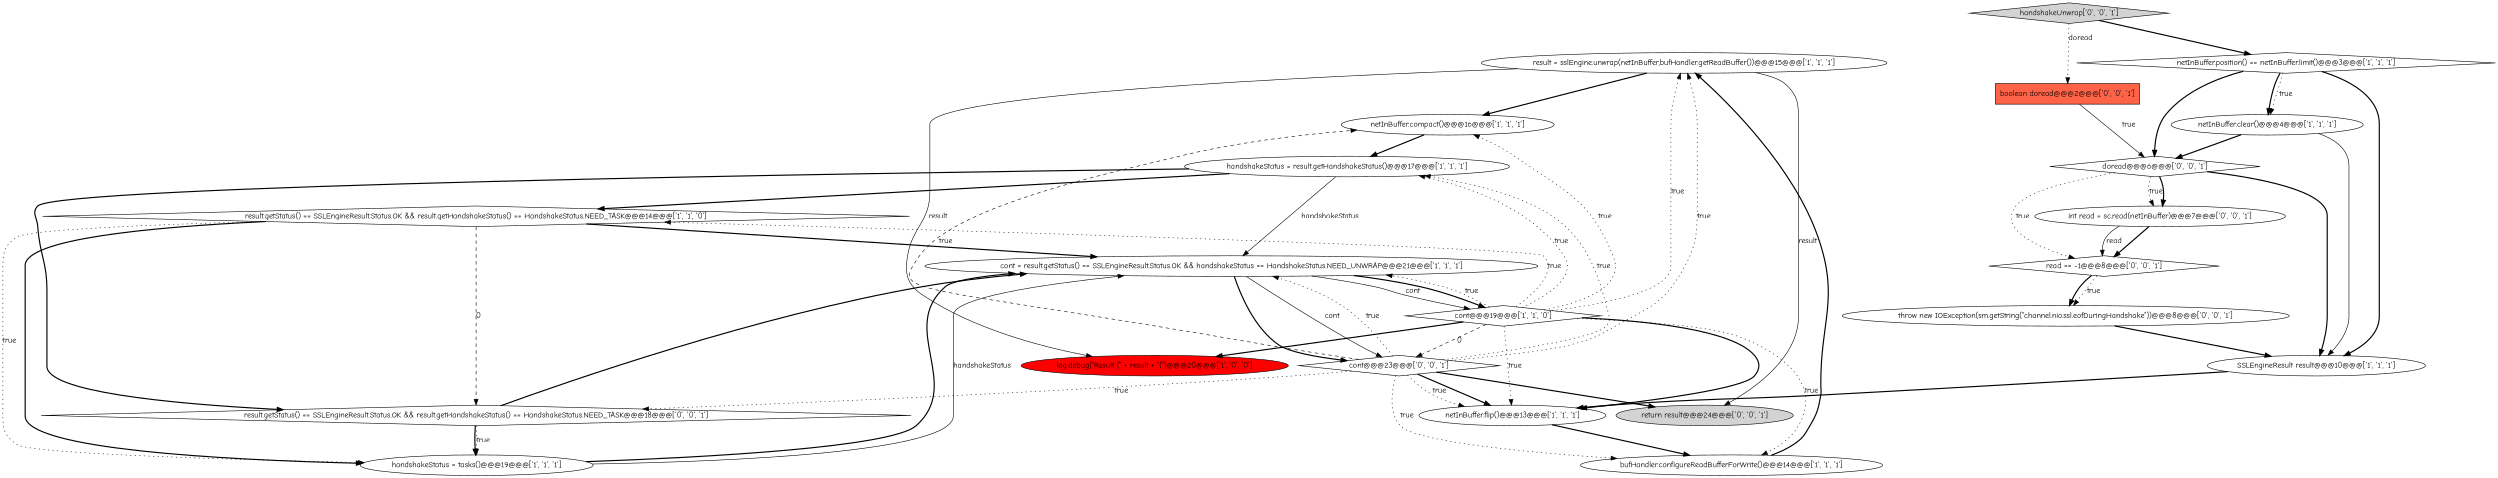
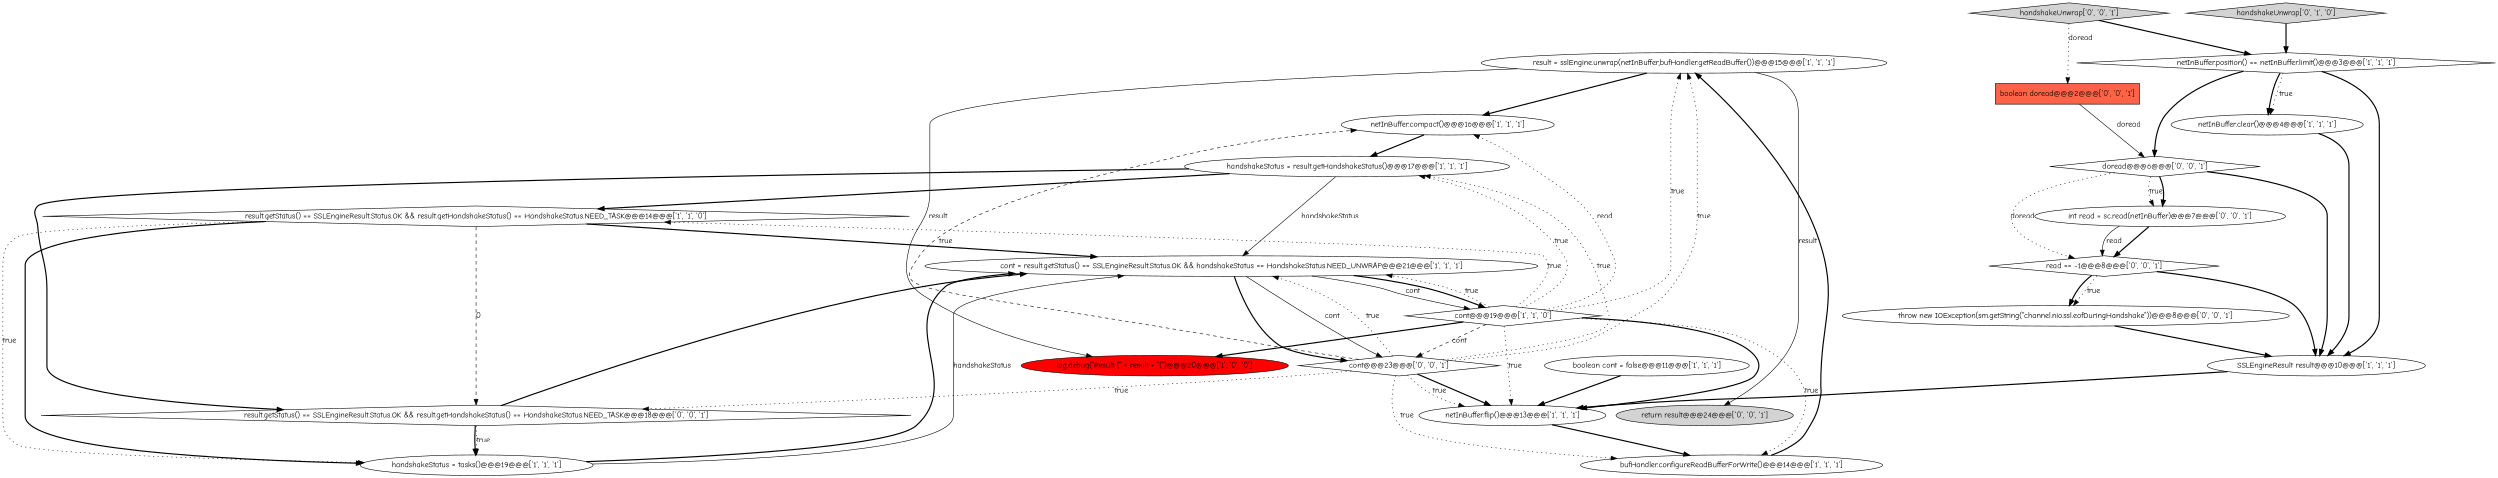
none -> (2286, 13)
(2129, 125) -> (2129, 125)
(2211, 146) -> none
(1605, 216) -> (1605, 216)
(2023, 216) -> (2023, 216)
(2349, 237) -> (2349, 237)
none -> (2252, 288)
(1459, 341) -> (1459, 341)
none -> (1647, 366)
(1543, 389) -> none
